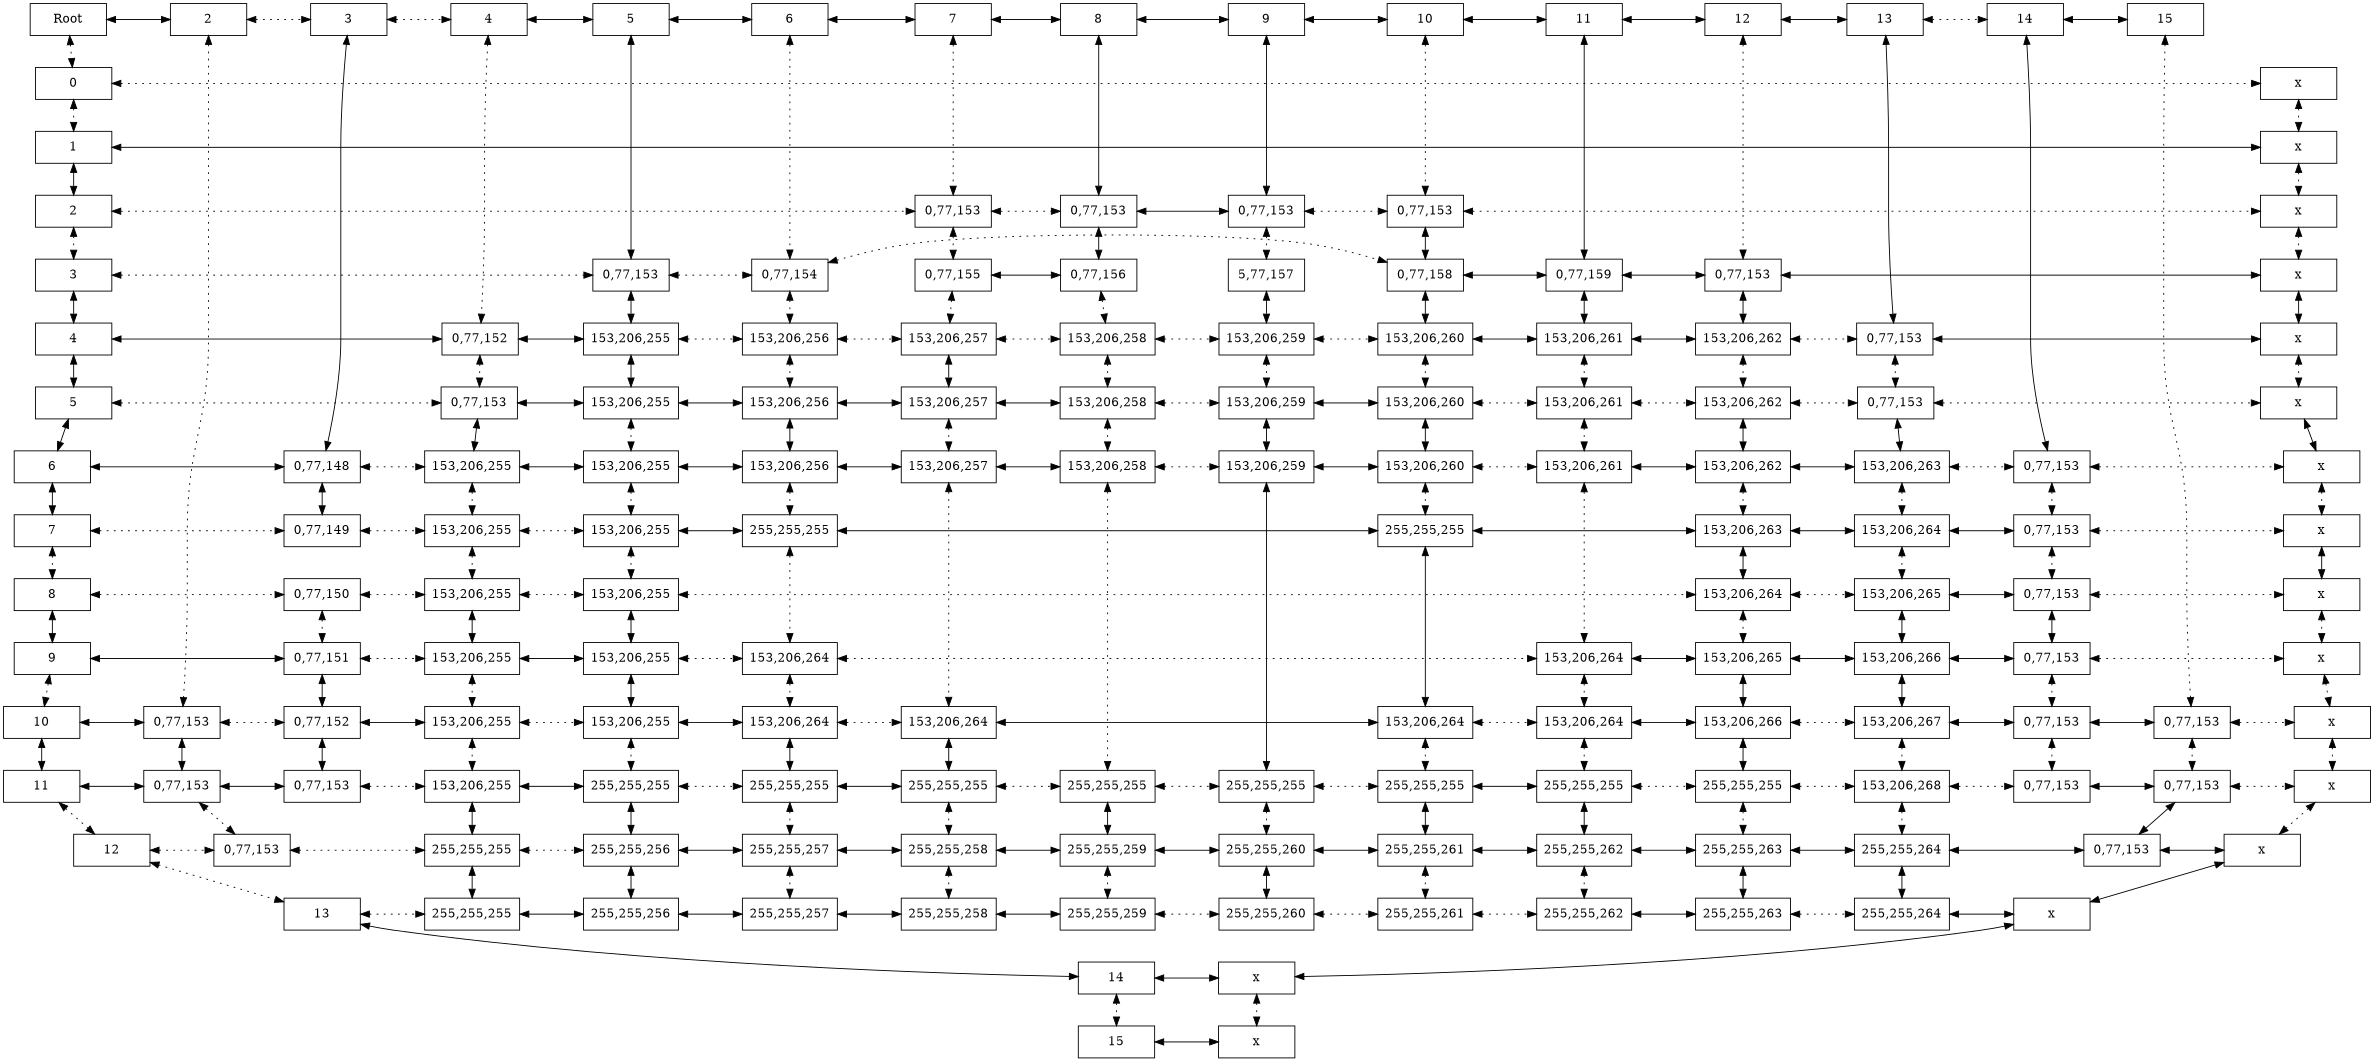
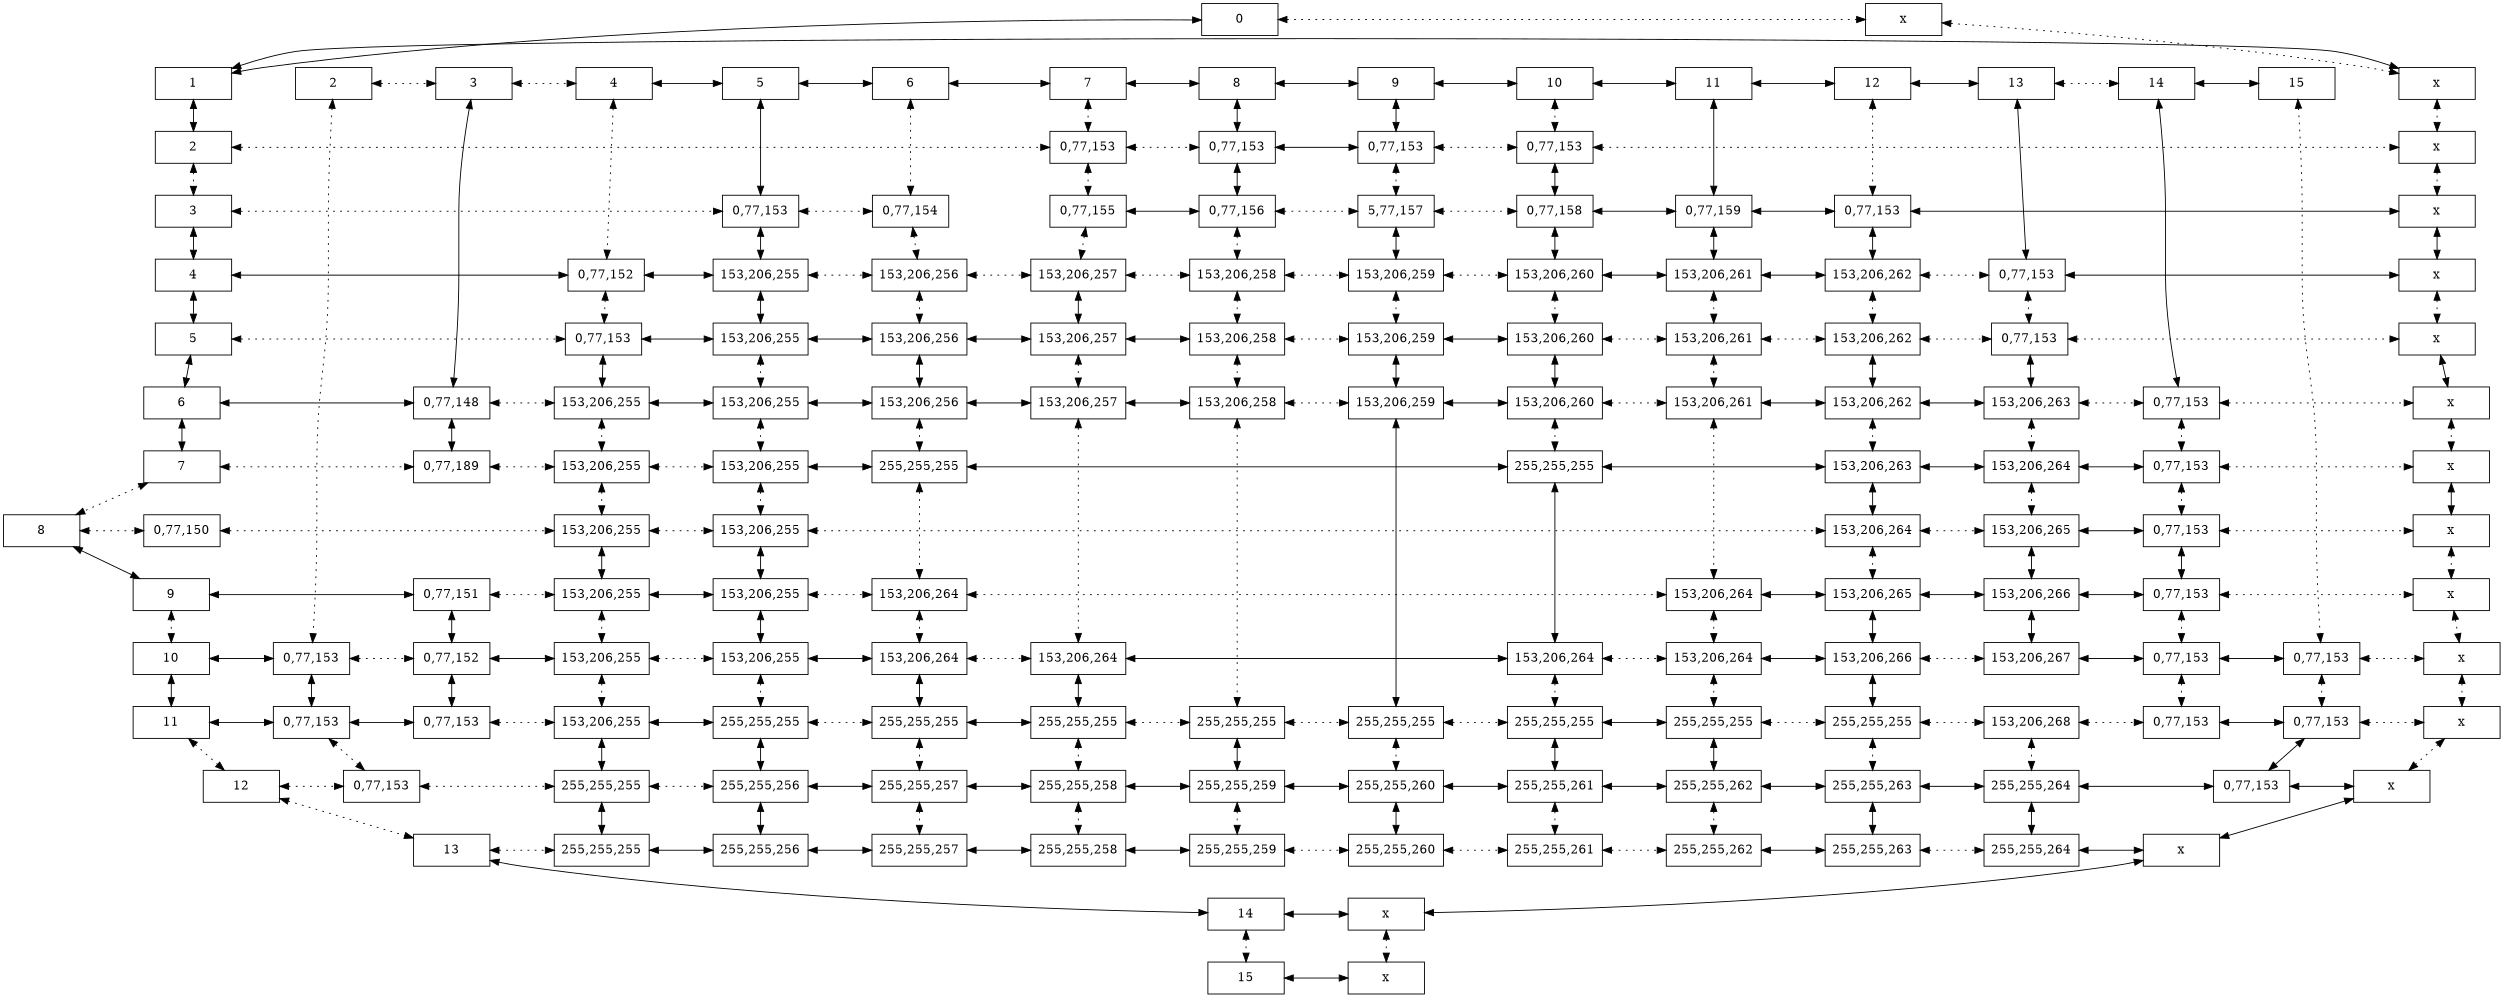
(68, 20) -> none
(74, 115) -> (716, 30)
none -> (1317, 211)
(1108, 235) -> (1476, 211)
(322, 531) -> (452, 467)
(322, 626) -> none
(1902, 754) -> none
